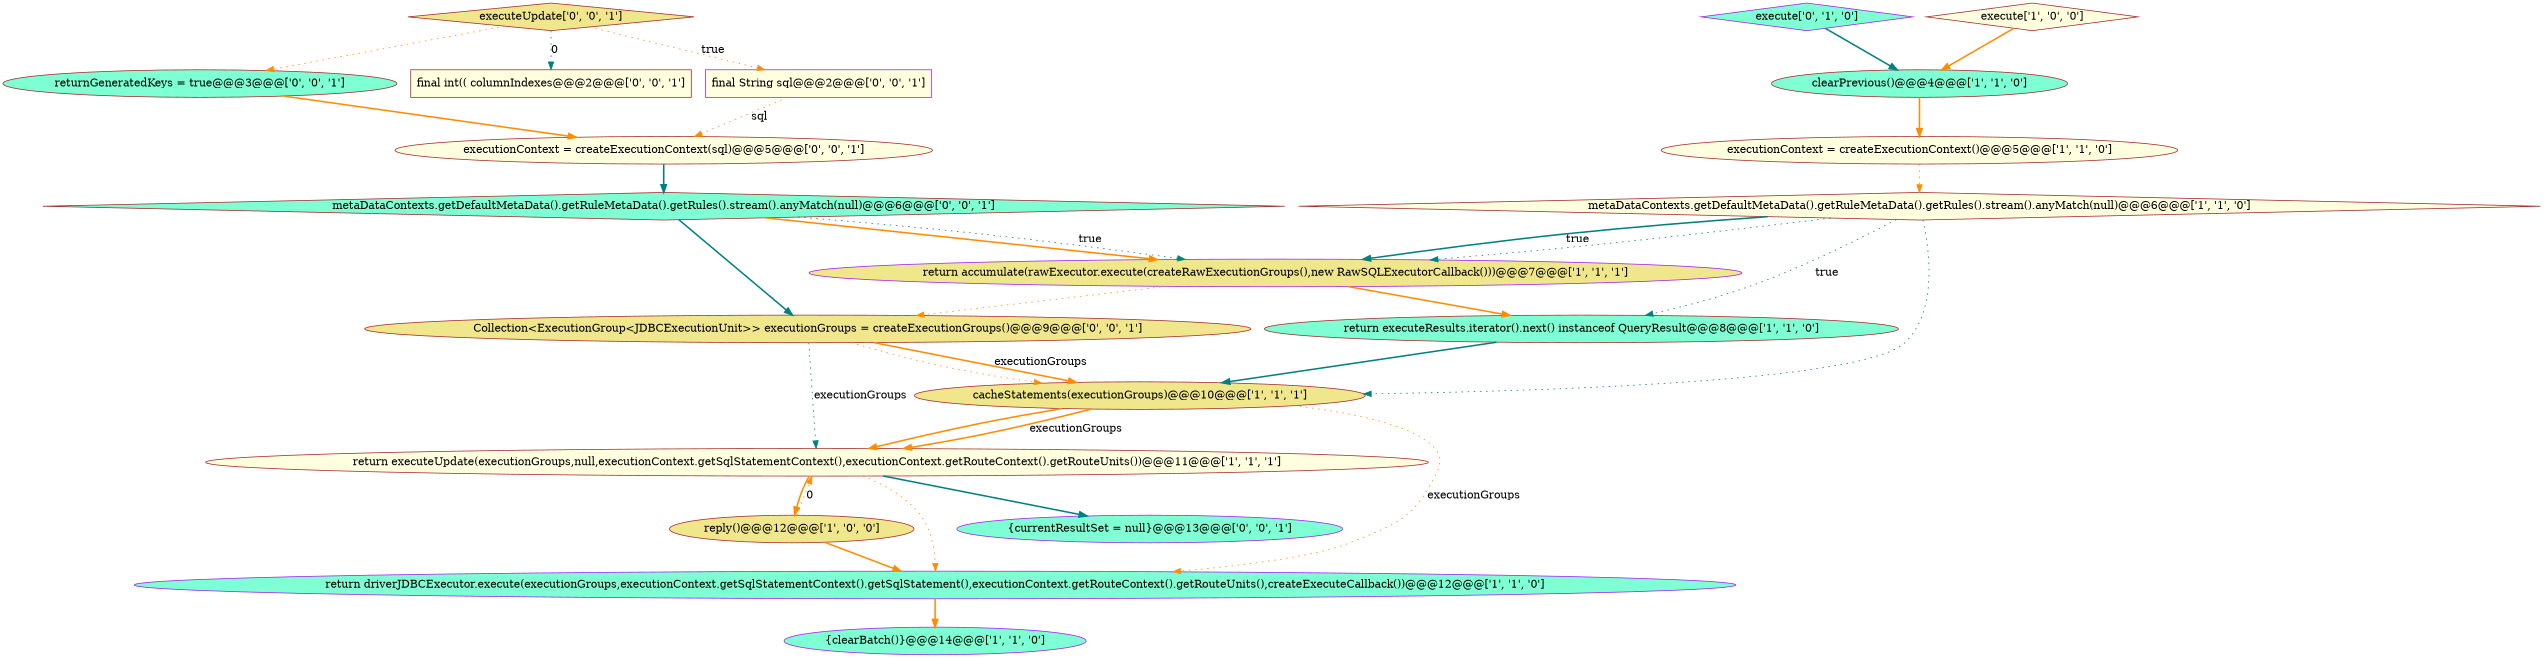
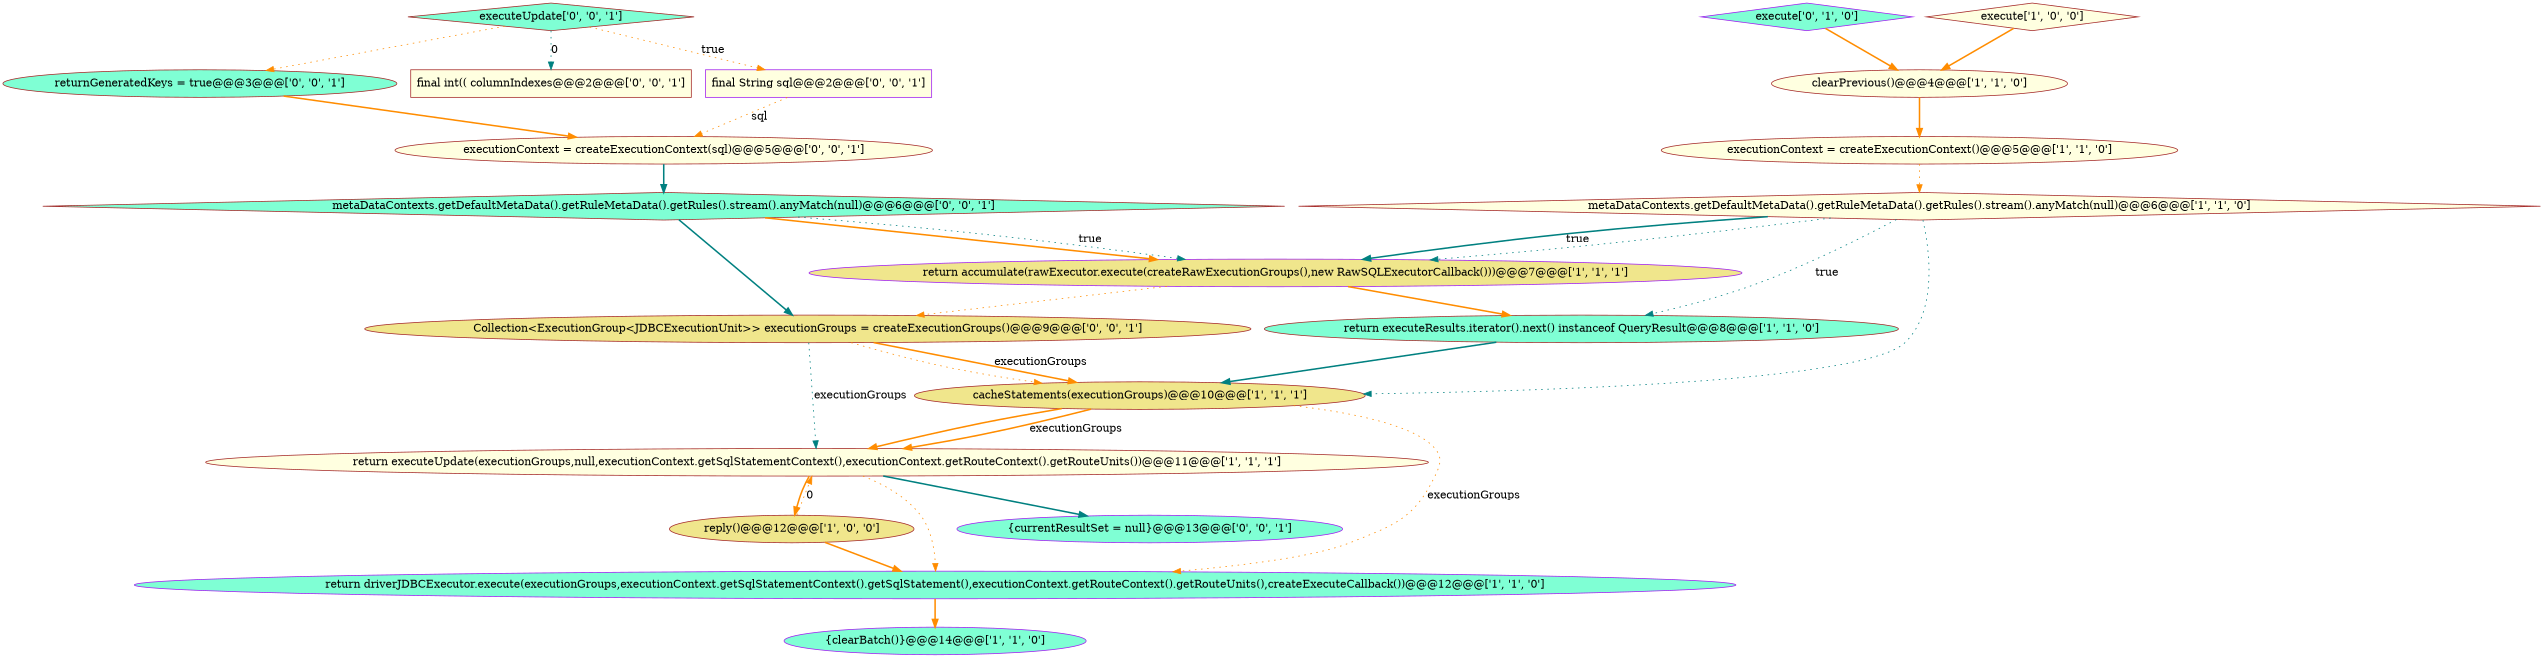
(551, 17) -> (551, 17)
(1858, 47) -> (1858, 47)
(1920, 84) -> (1920, 84)
